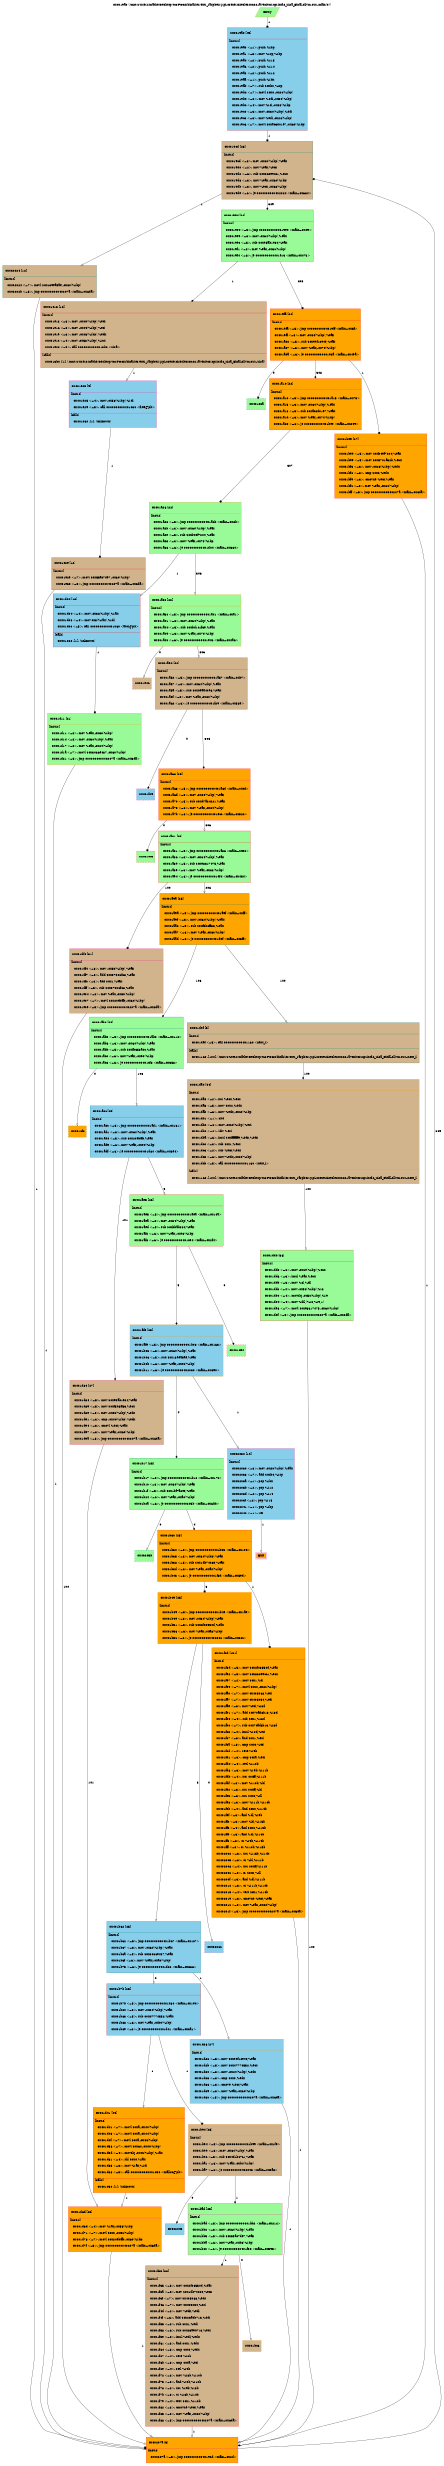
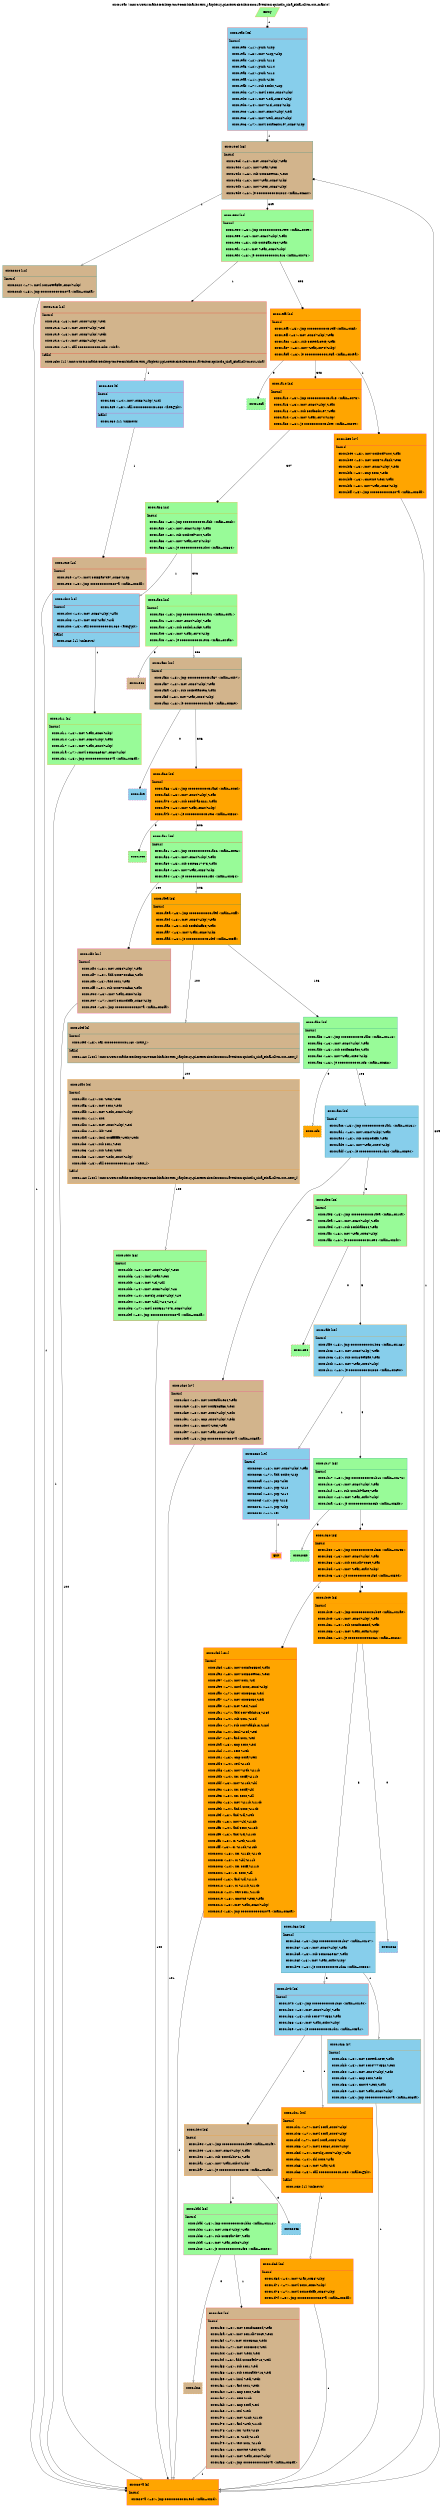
(87, 1825) -> (168, 1958)
